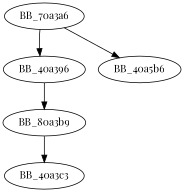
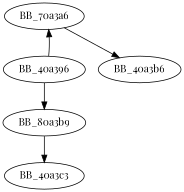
(39, 39) -> (49, 46)
(140, 69) -> (140, 69)
